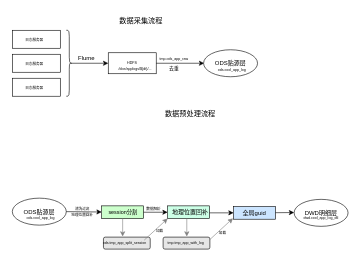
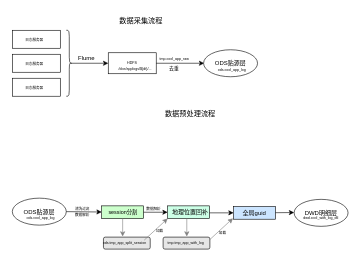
(179, 59) -> (180, 59)
(83, 212) -> (83, 212)
(321, 219) -> (321, 219)
